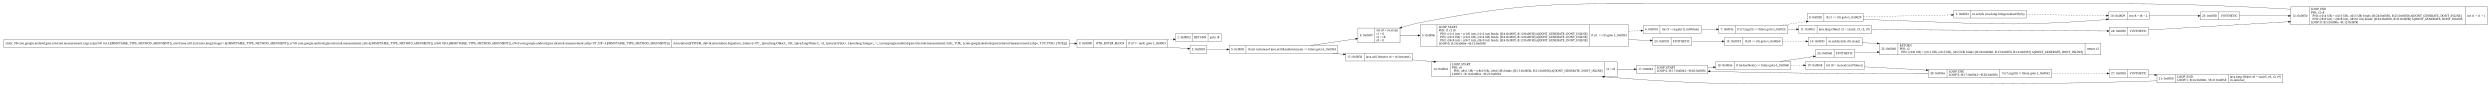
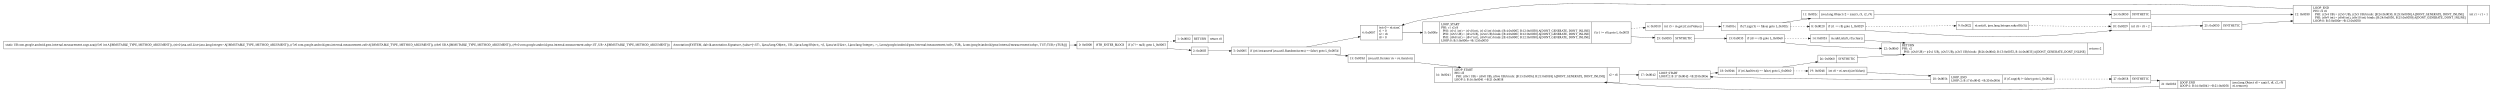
(1215, 37) -> (1216, 39)
none -> (1830, 46)
